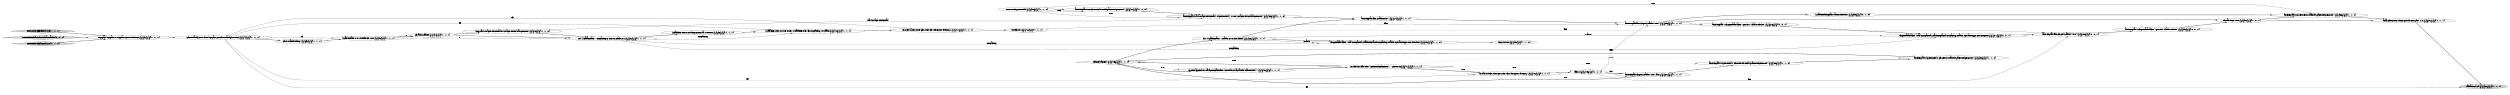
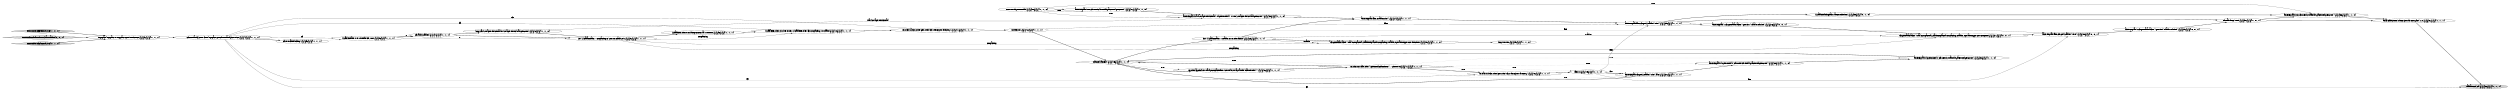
(332, 40) -> (332, 40)
none -> (1069, 46)
